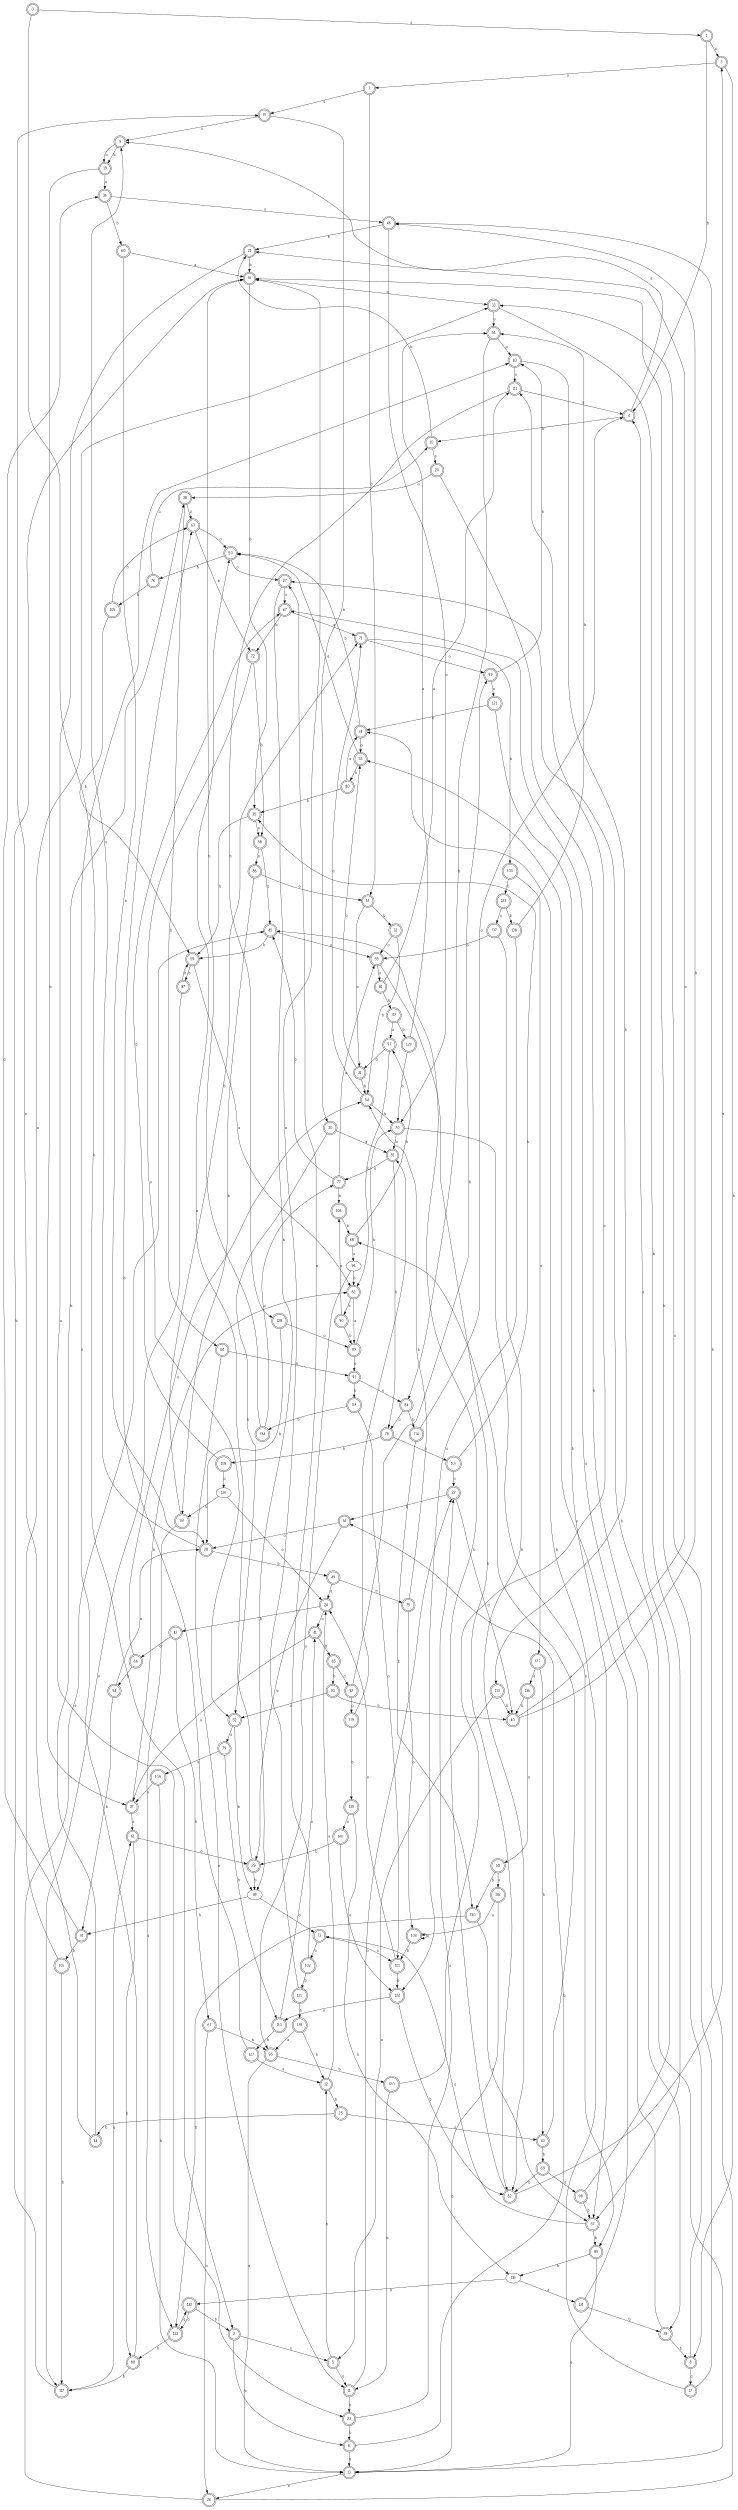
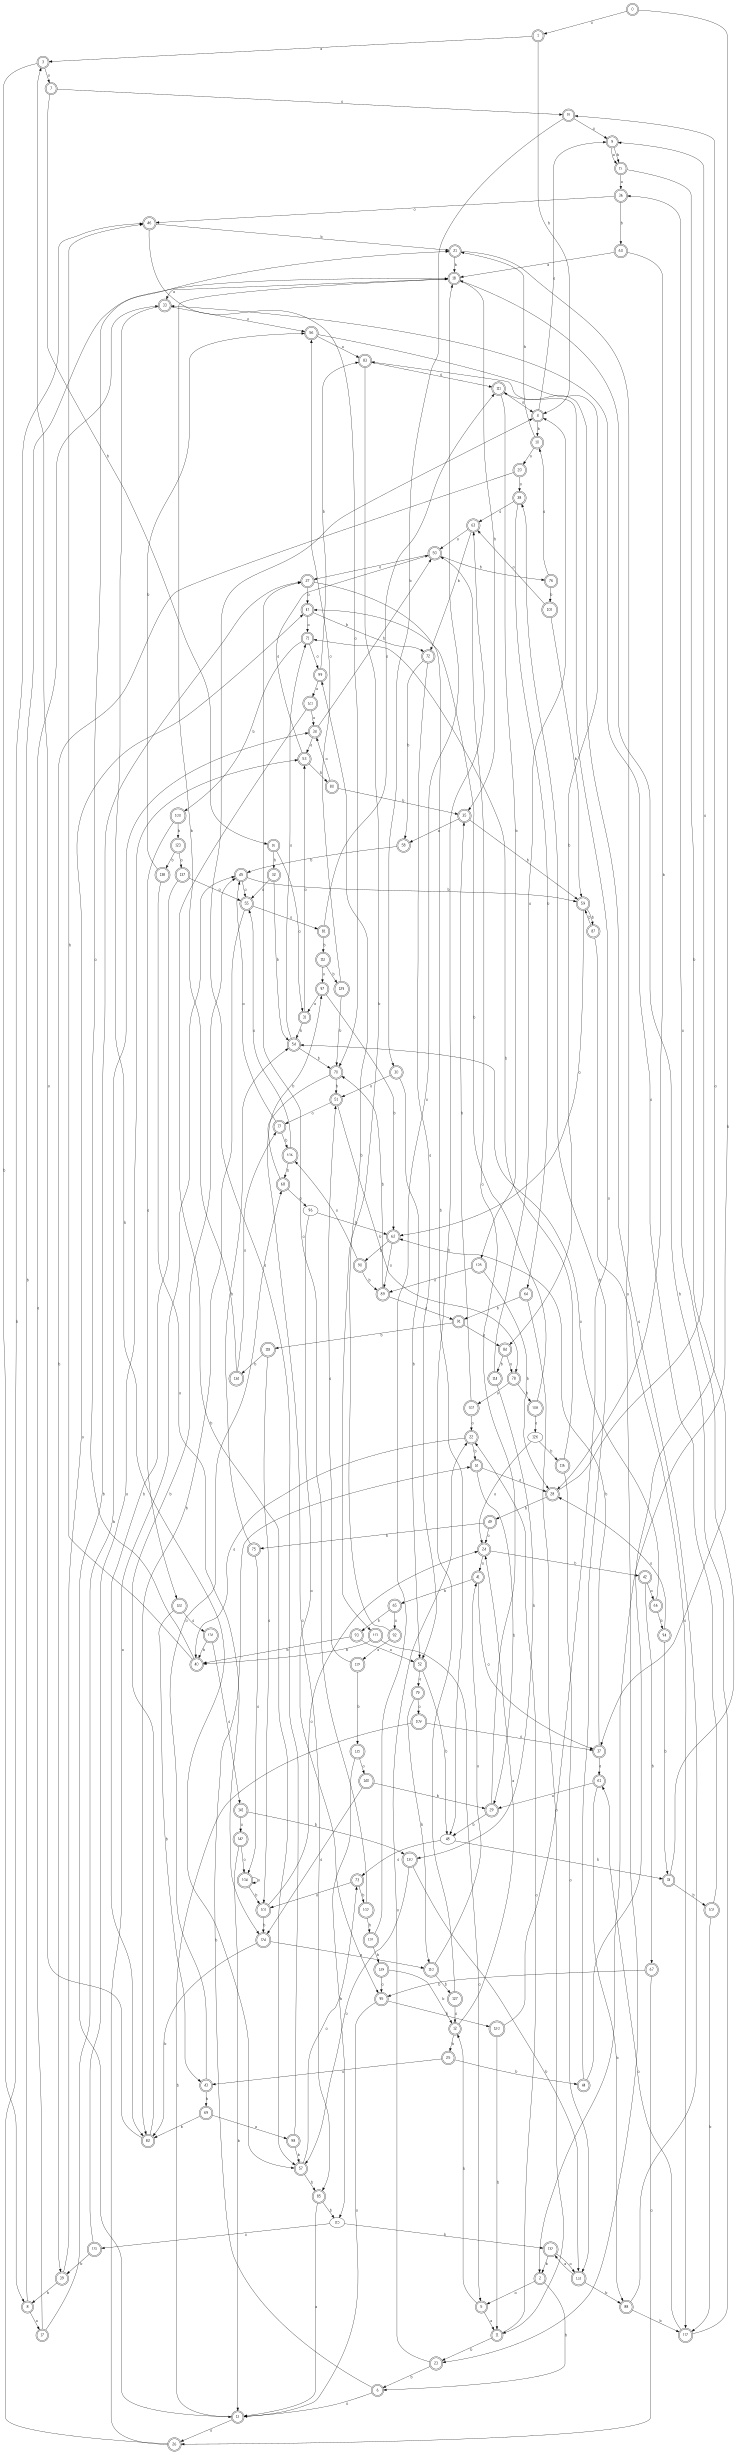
(255, 871) -> none
(343, 1075) -> (253, 1034)
